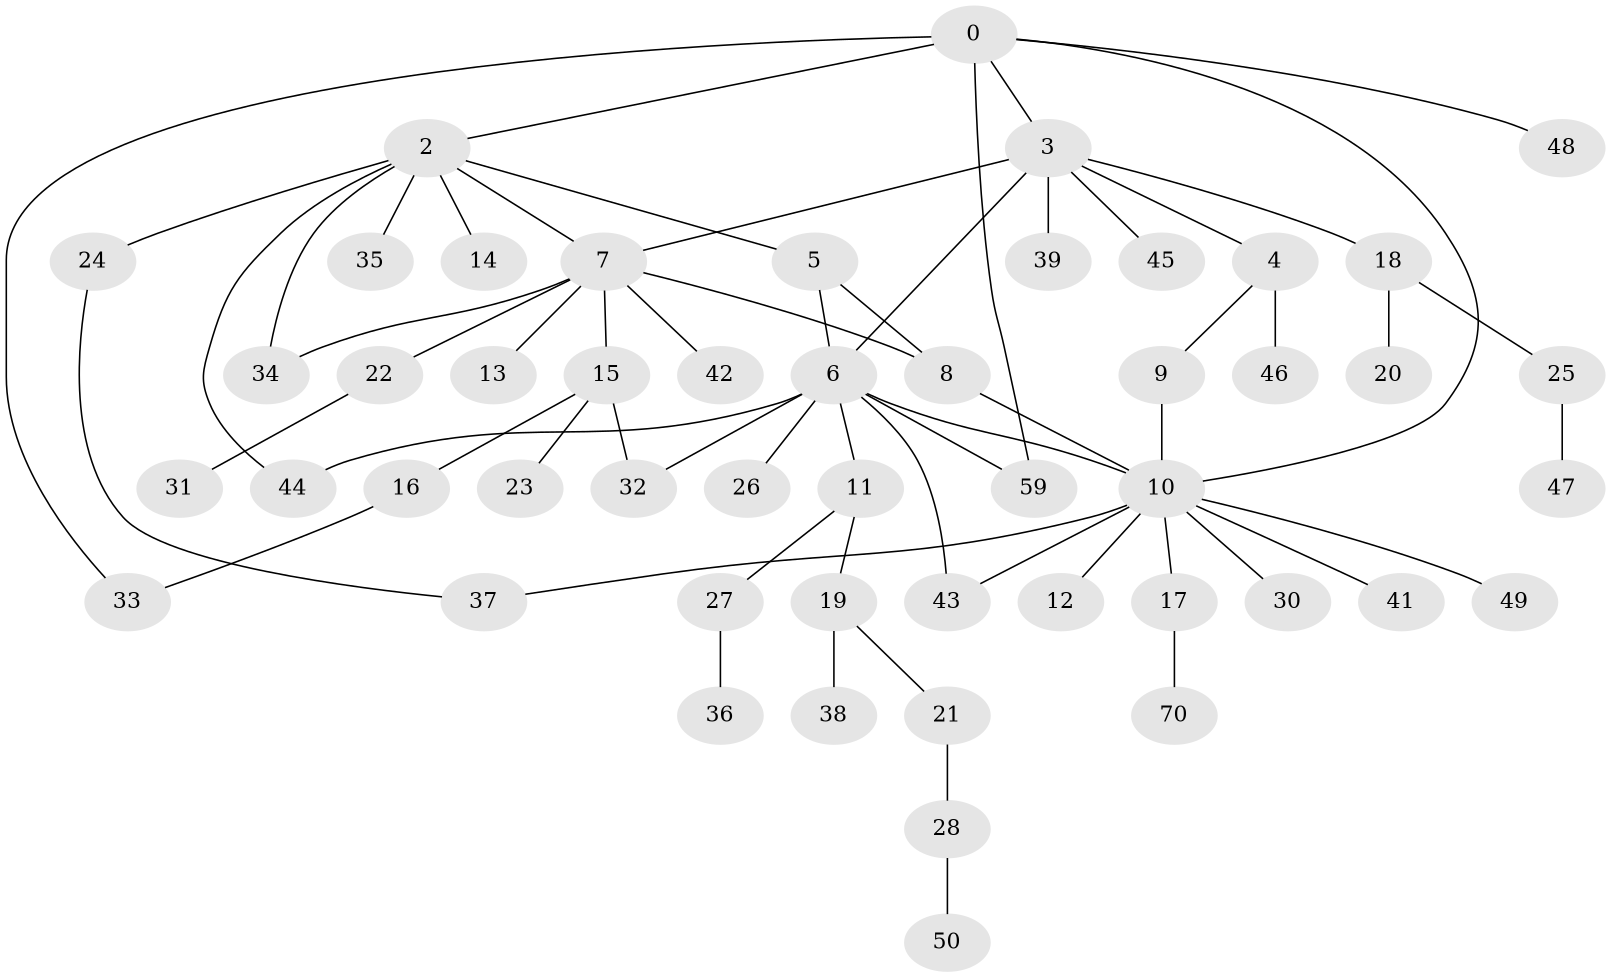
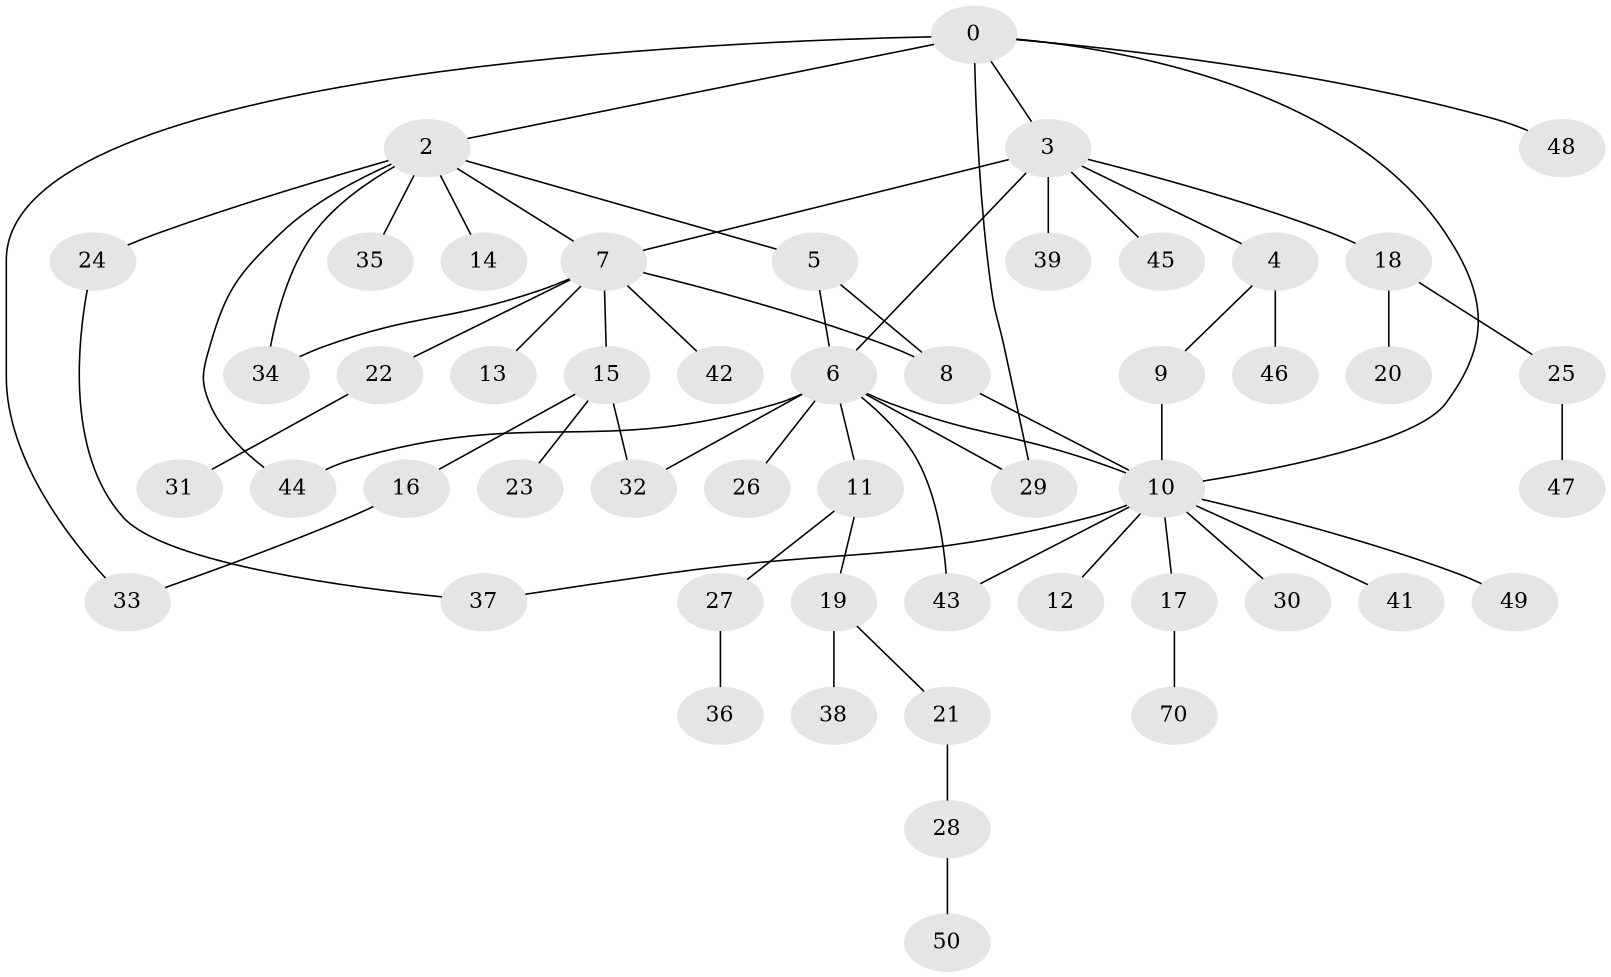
(1034, 489) -> (1034, 489)
